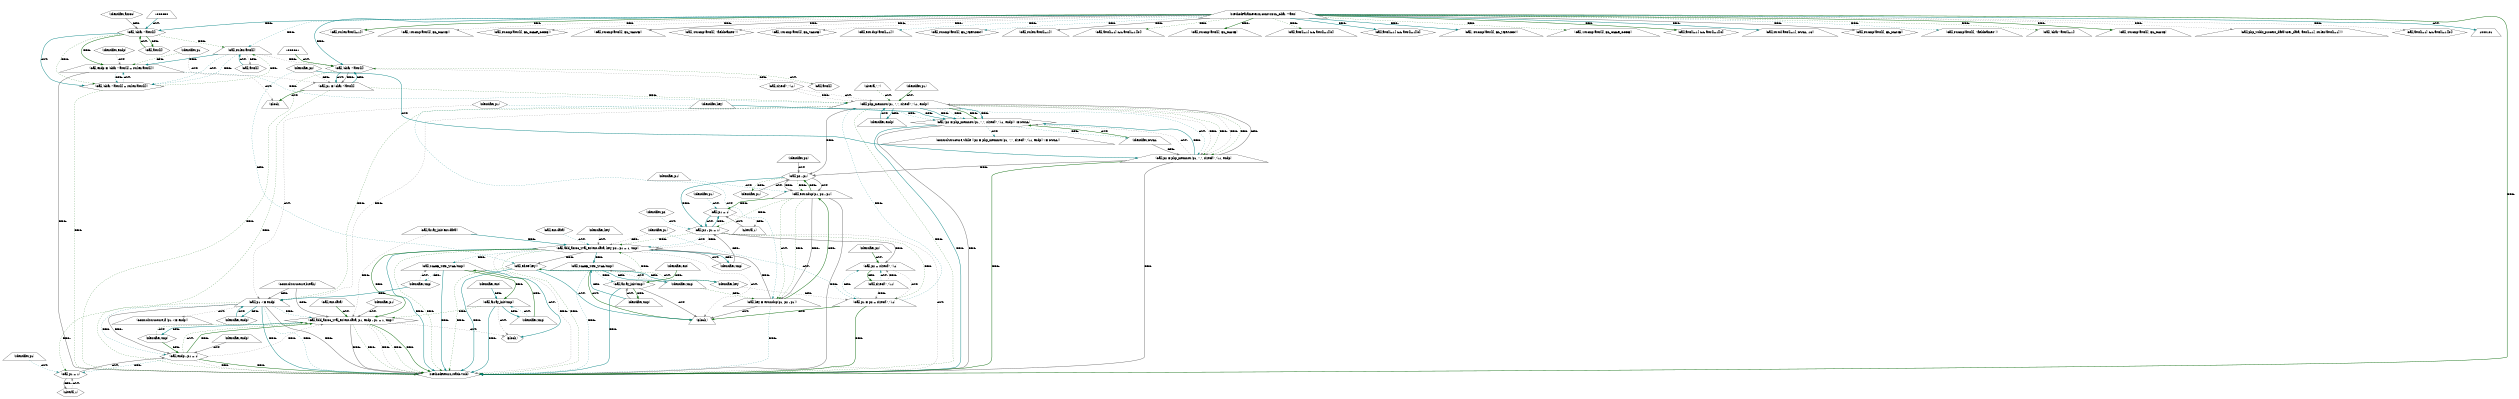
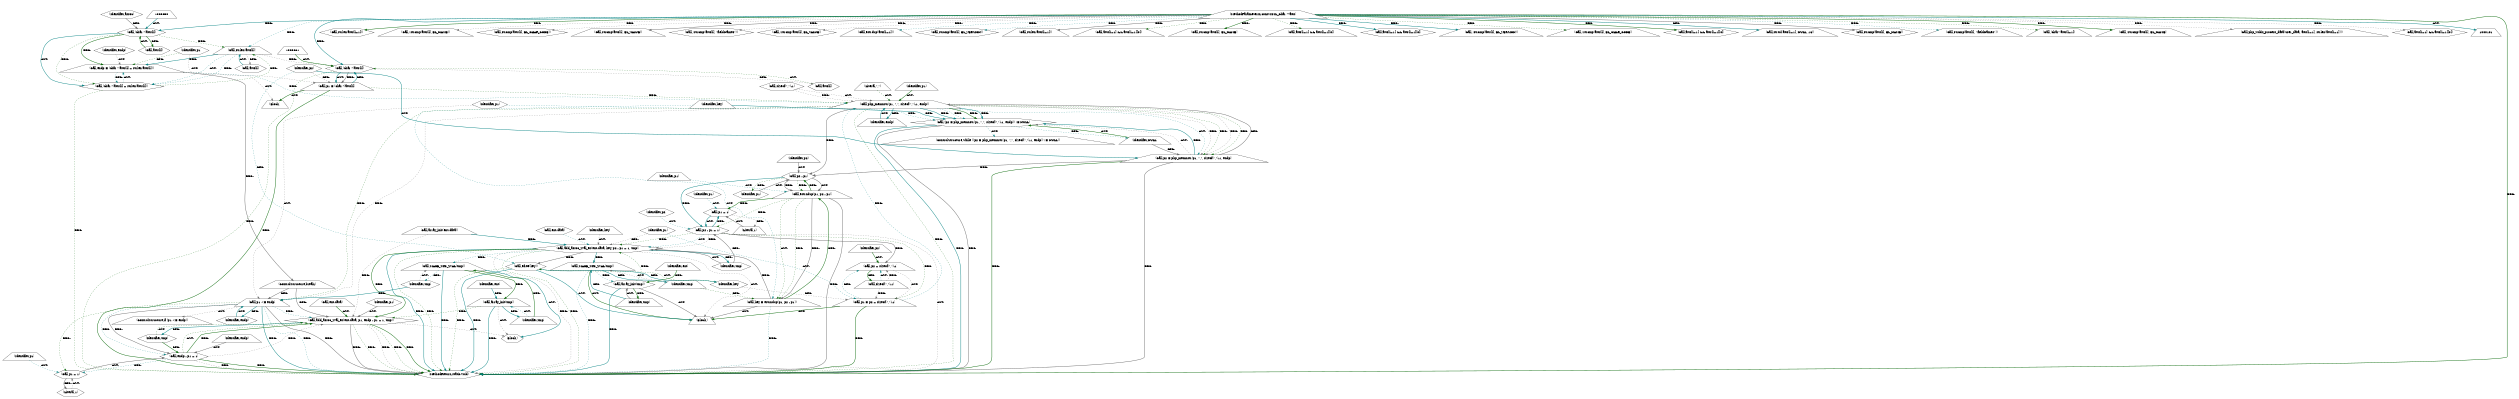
(1677, 24) -> (1677, 24)
(98, 324) -> (98, 324)
(72, 362) -> (246, 158)
